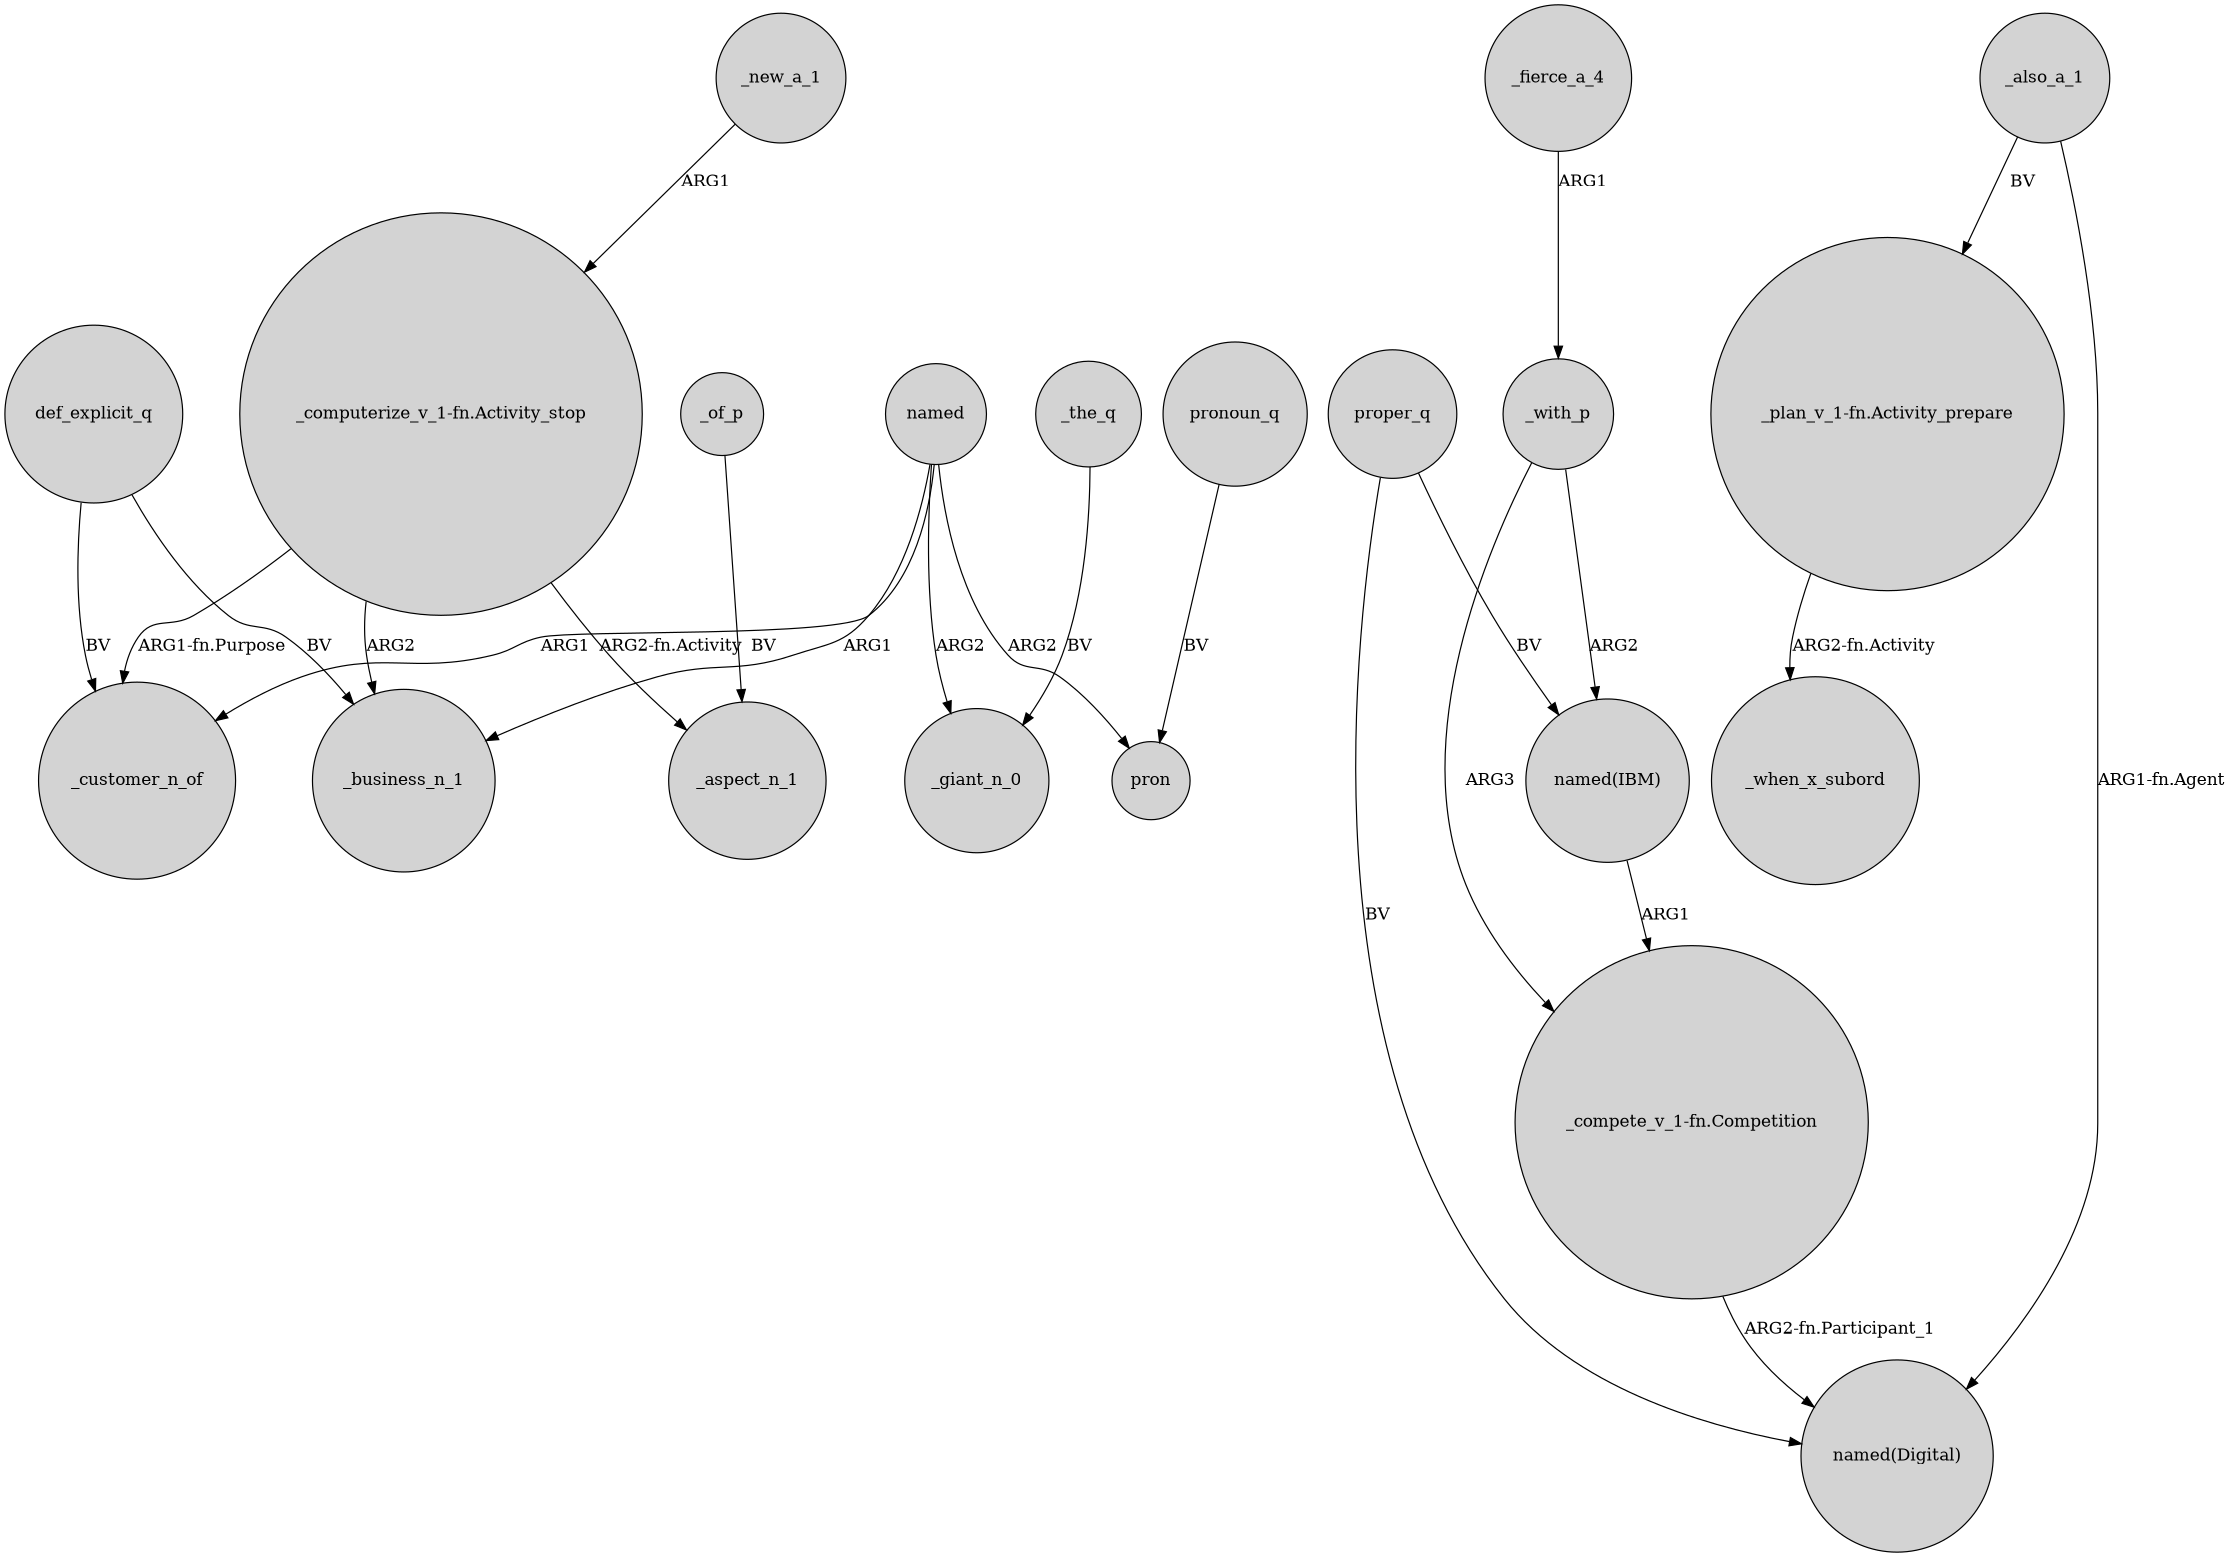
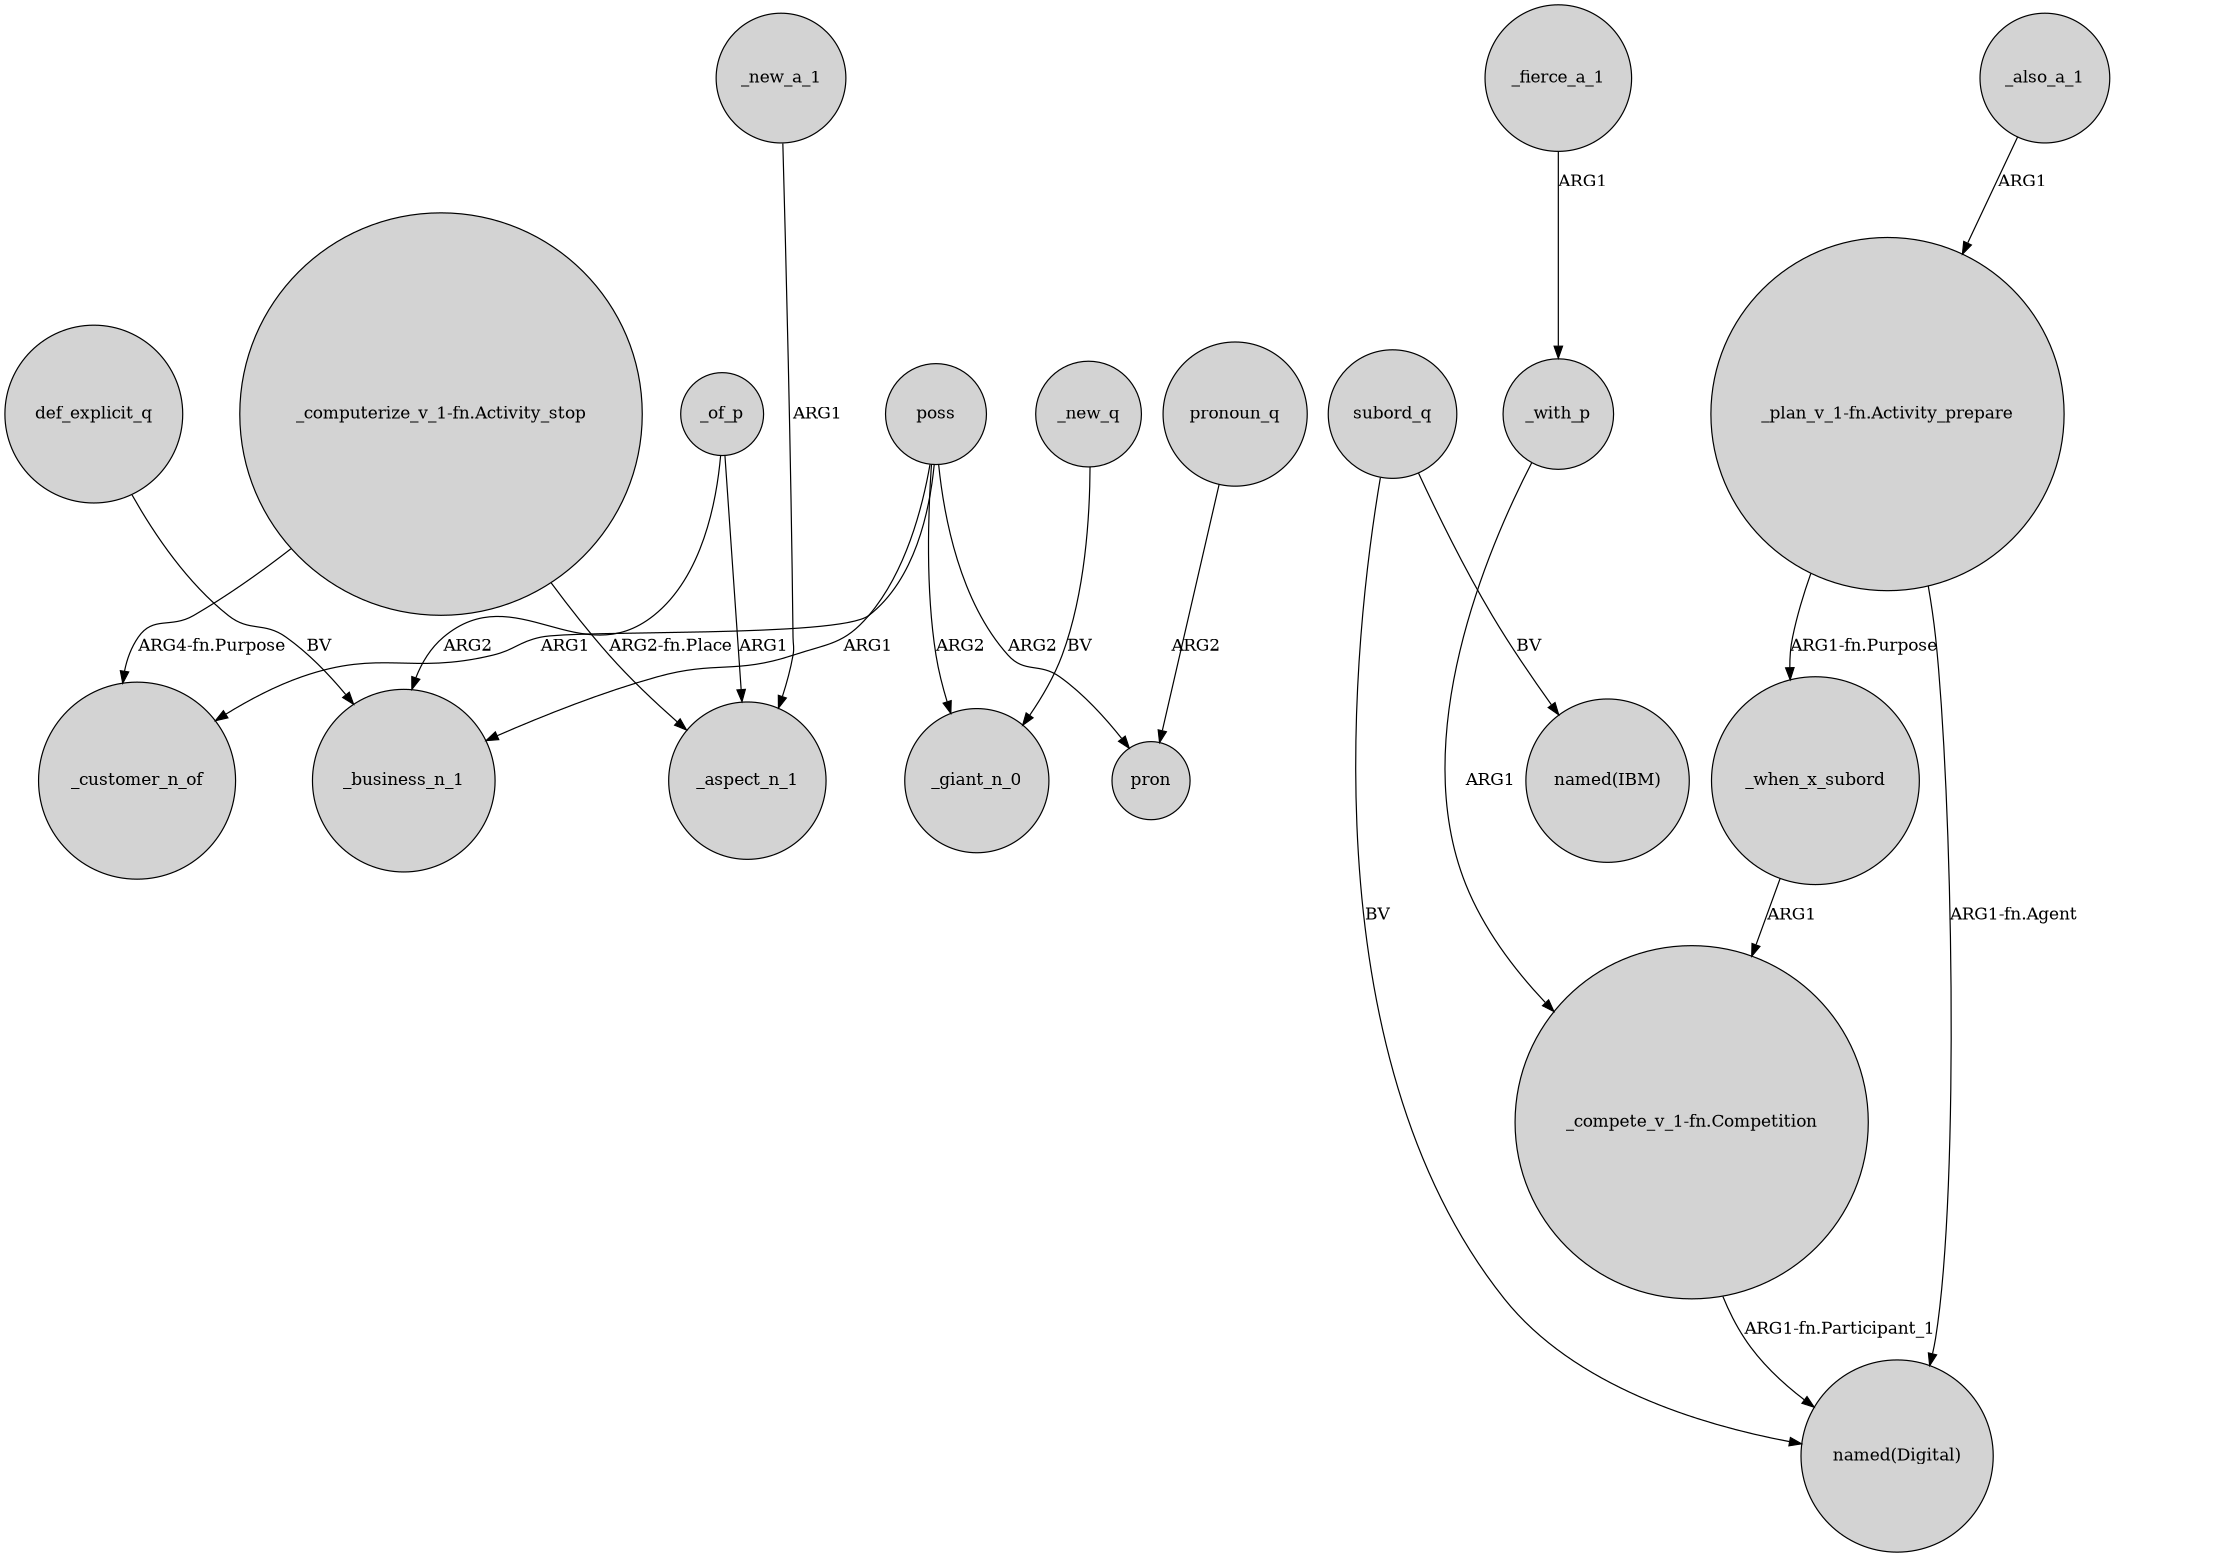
(1558, 78) -> (1558, 78)
(2023, 182) -> (2023, 182)
(664, 194) -> (790, 421)
(936, 414) -> (936, 414)
(1089, 414) -> (1089, 414)
(1393, 414) -> (1393, 414)
(1580, 578) -> none
(78, 592) -> none
(365, 642) -> (642, 622)
(212, 646) -> (212, 646)
(671, 646) -> (671, 646)
(764, 646) -> (764, 646)
(1196, 646) -> (1196, 646)
(1864, 646) -> (1864, 646)
(2098, 776) -> (1951, 970)
(1490, 781) -> (1490, 781)
(1637, 900) -> (1768, 912)
(1840, 1329) -> (1840, 1329)
